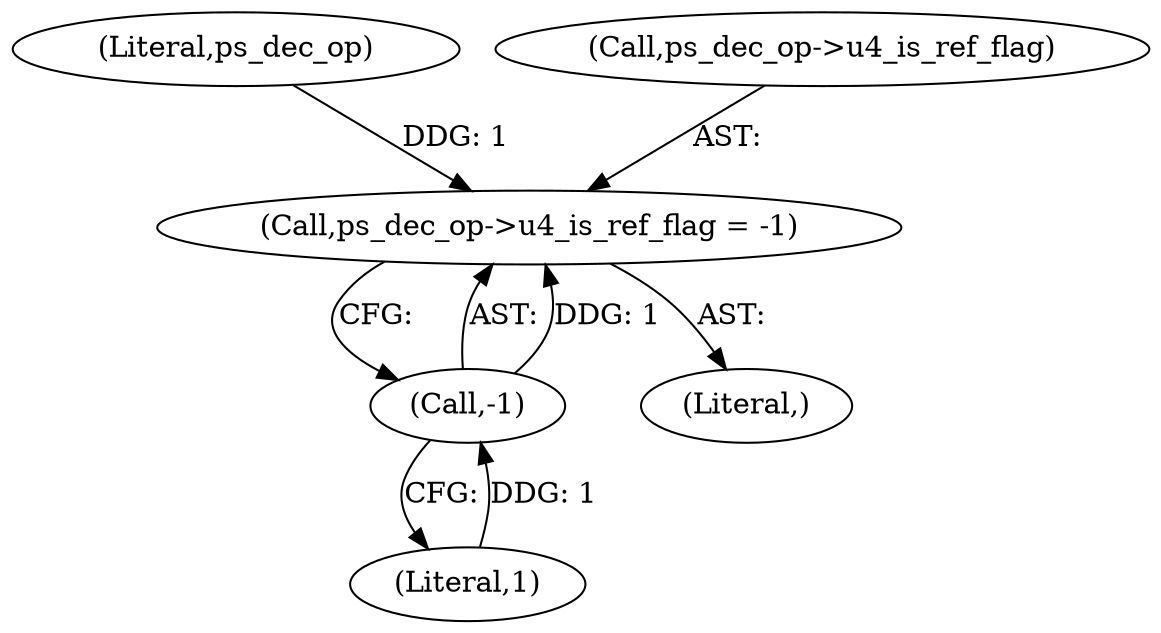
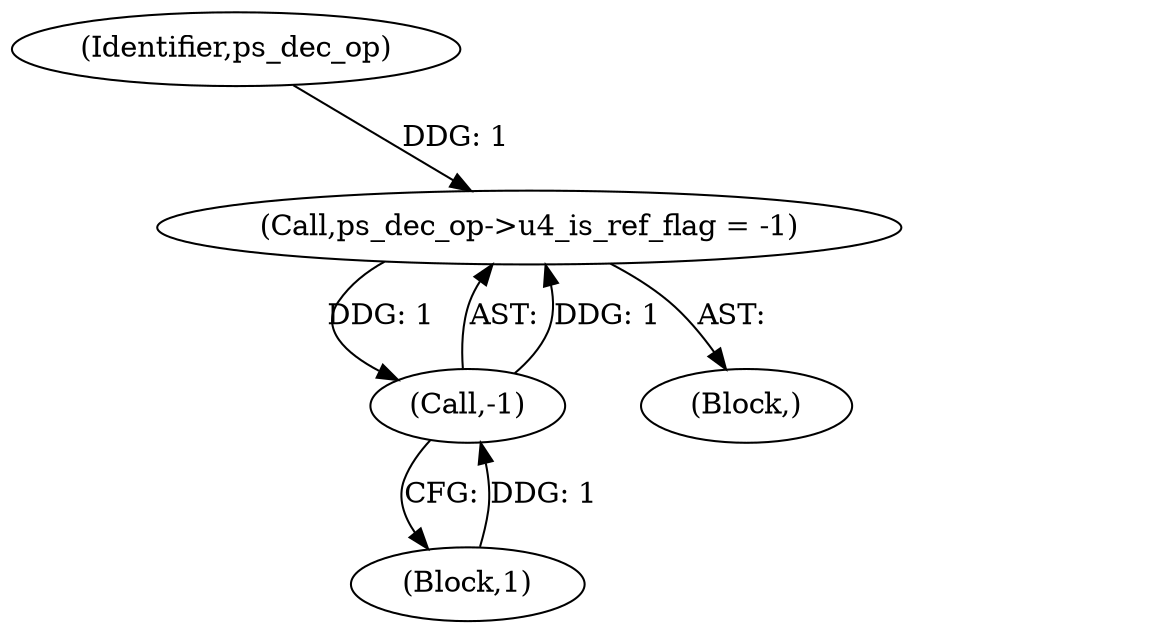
(236, 49) -> (236, 49)
(822, 49) -> none
(381, 317) -> (381, 317)
(747, 406) -> (747, 406)
(468, 584) -> (468, 584)
